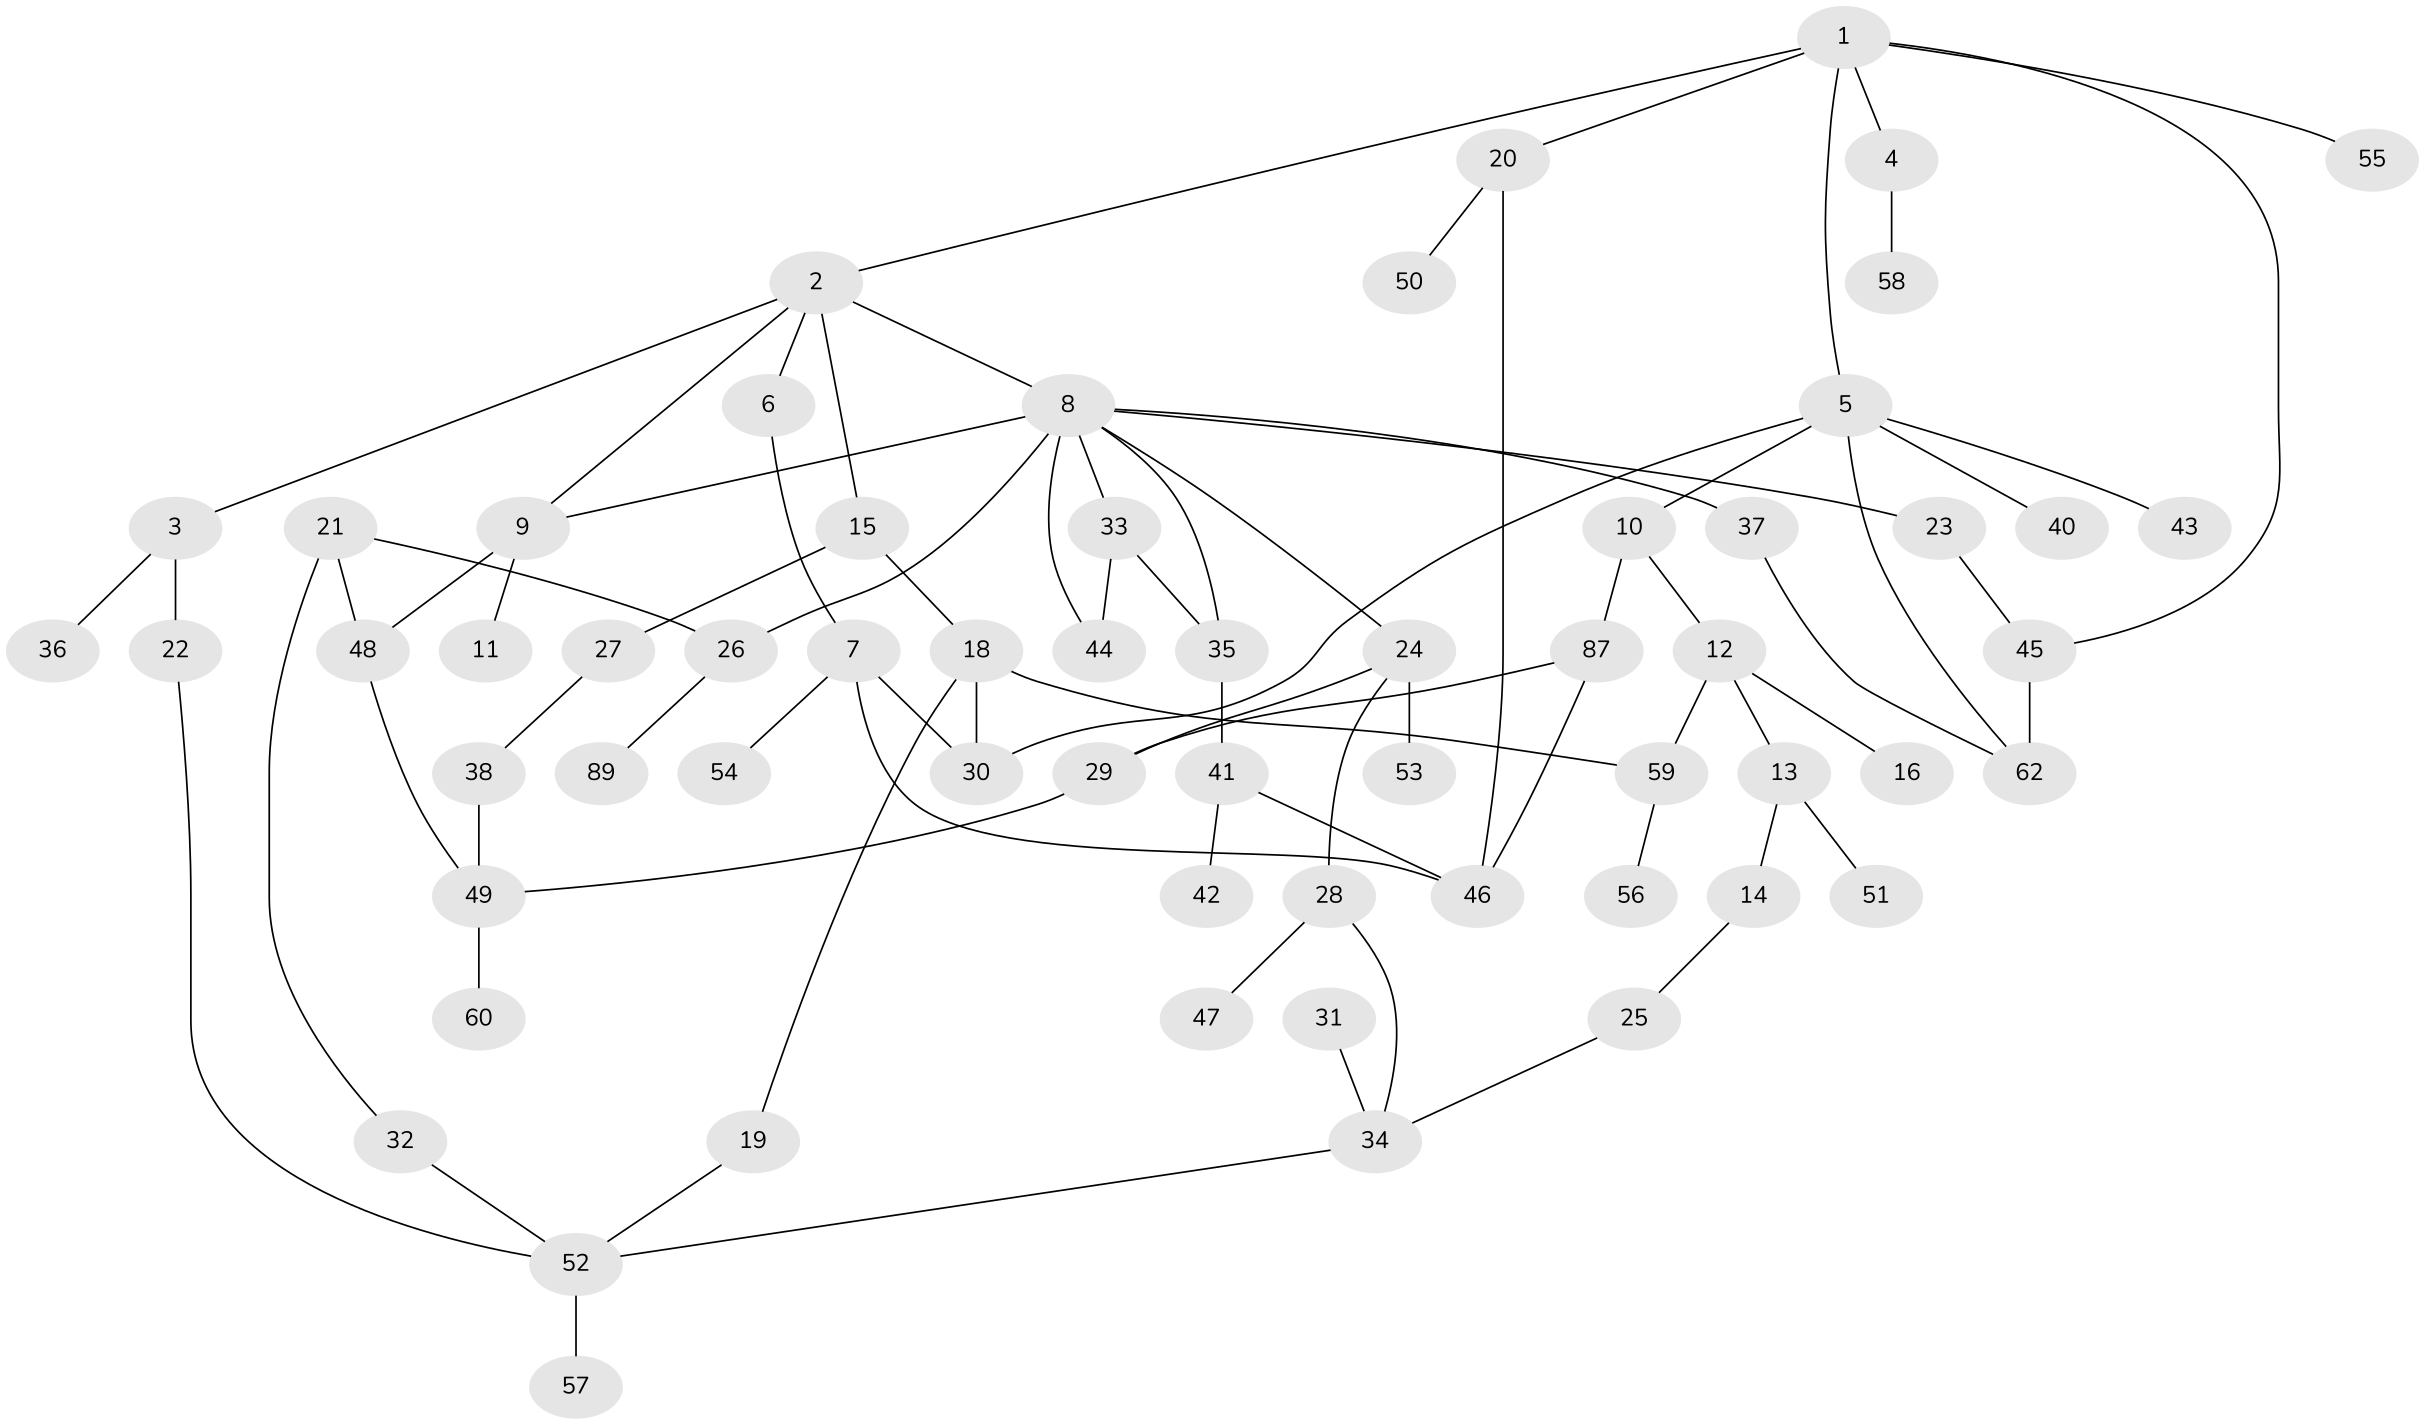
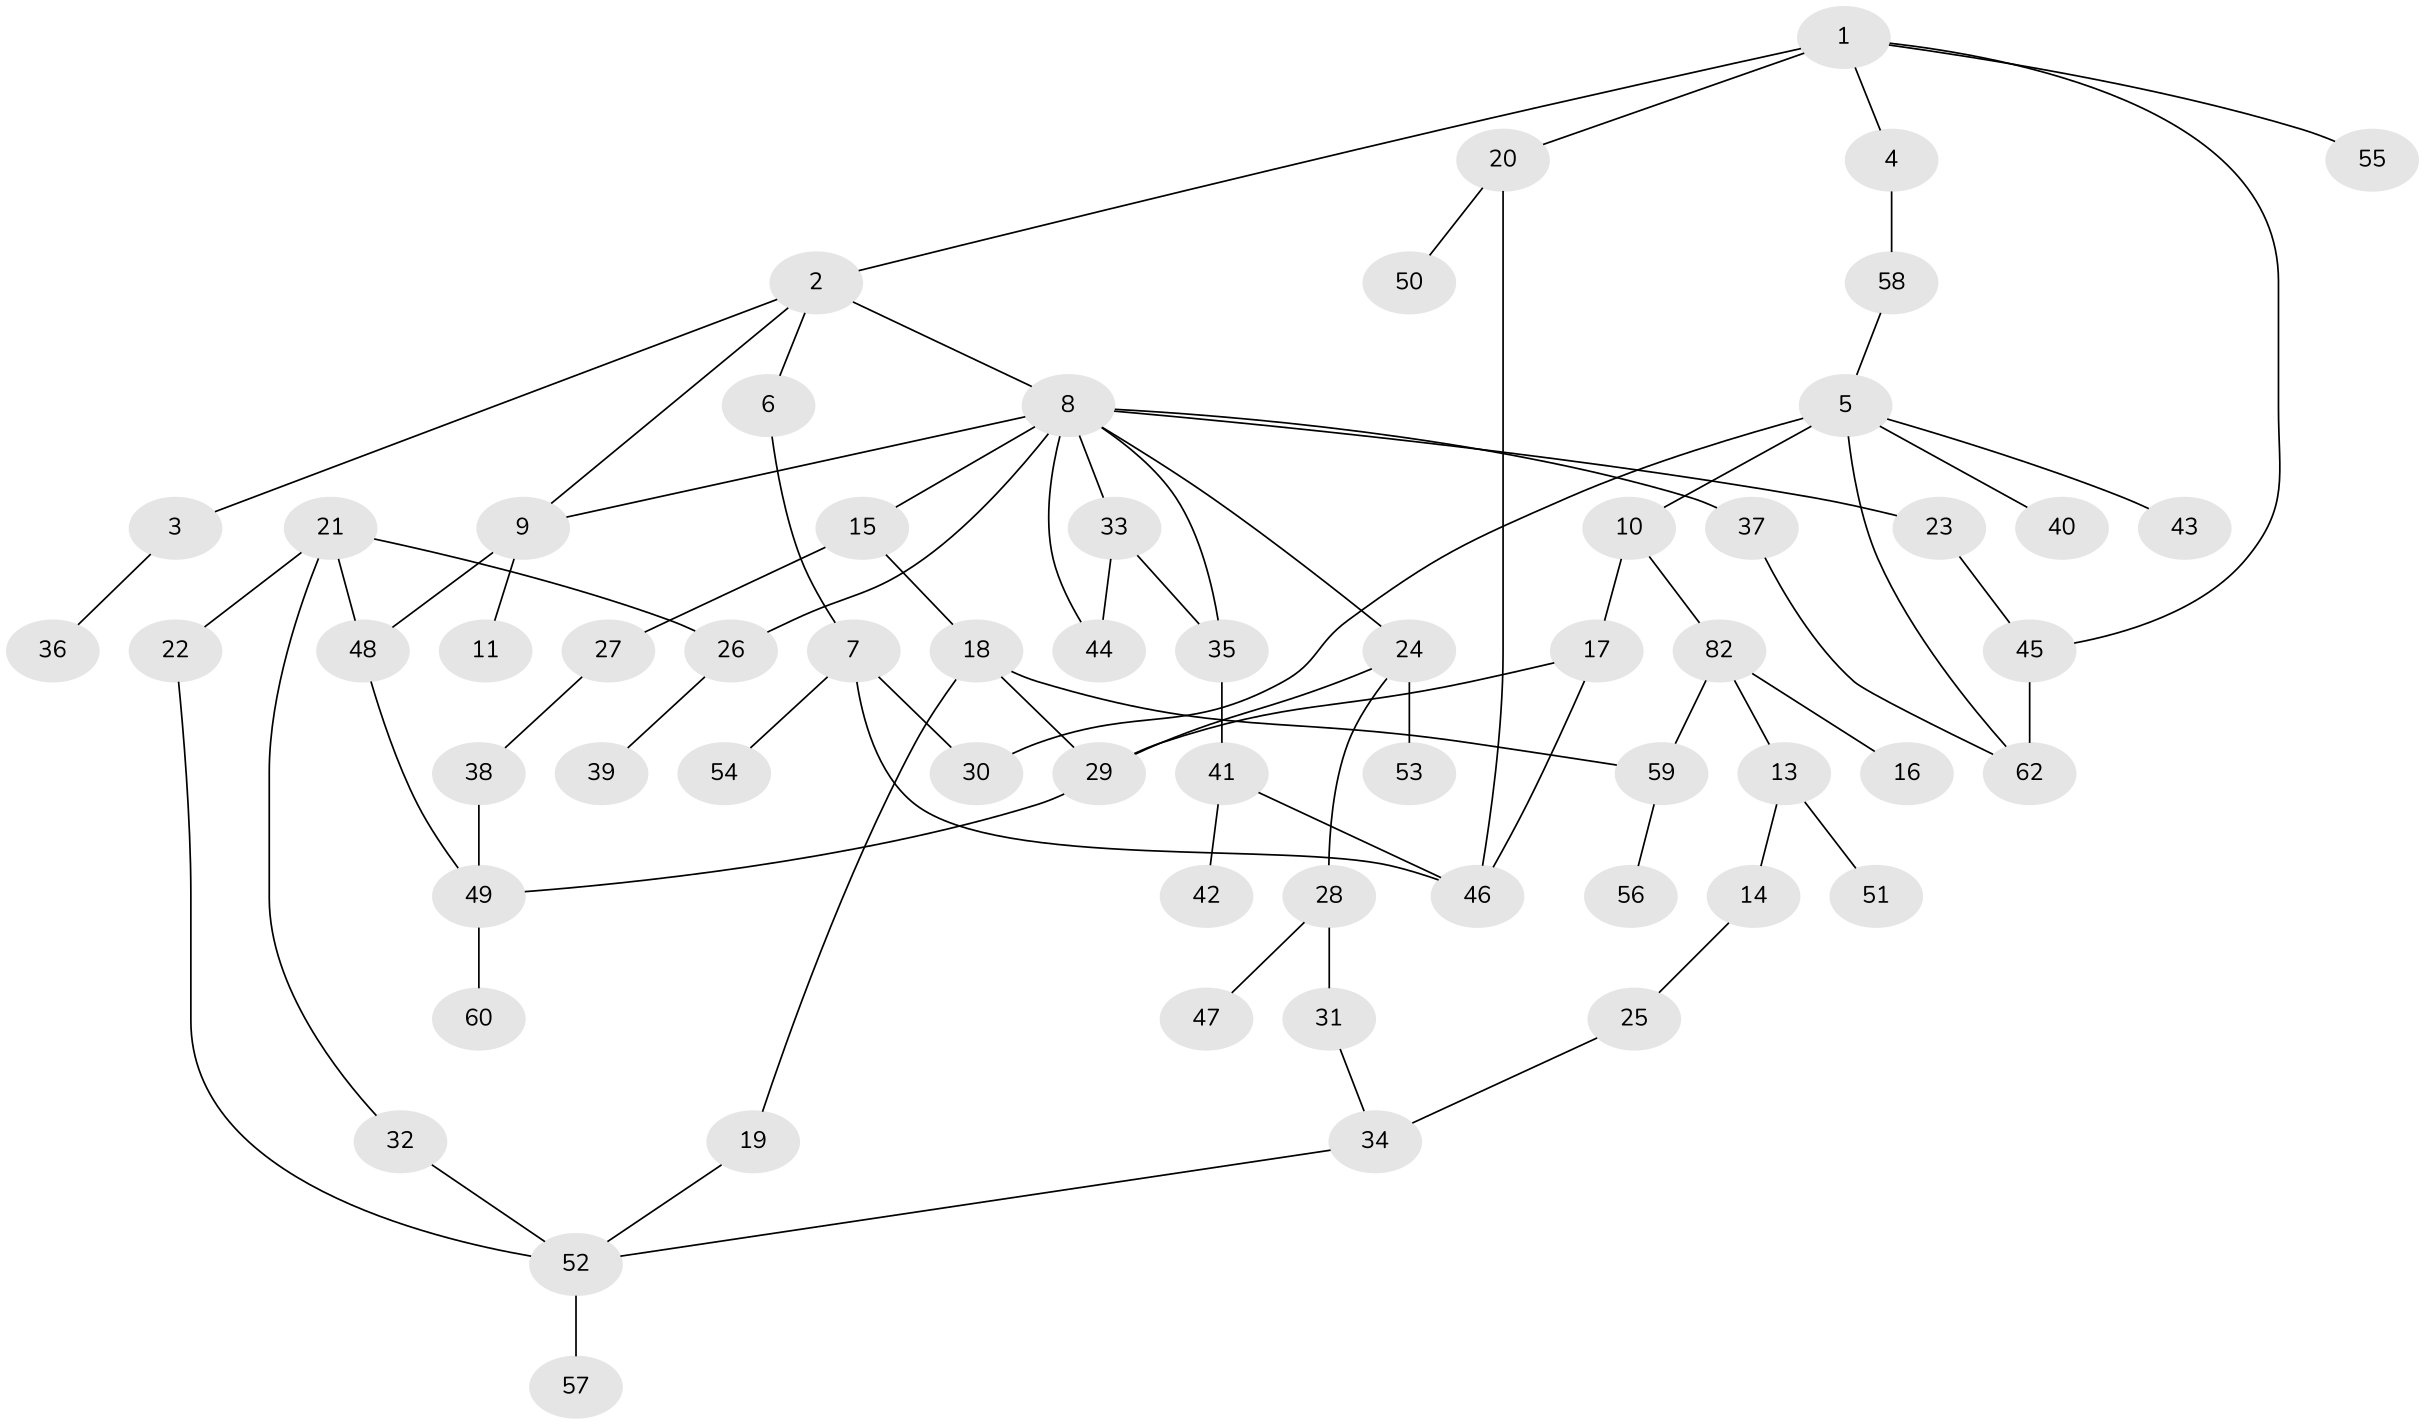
(1825, 222) -> (1869, 344)
(839, 406) -> (965, 467)
(176, 590) -> (253, 590)
(1597, 651) -> (1597, 651)
(1720, 651) -> (1720, 651)
(976, 713) -> (1038, 712)
(602, 774) -> (602, 774)
(1395, 1013) -> (1329, 958)
